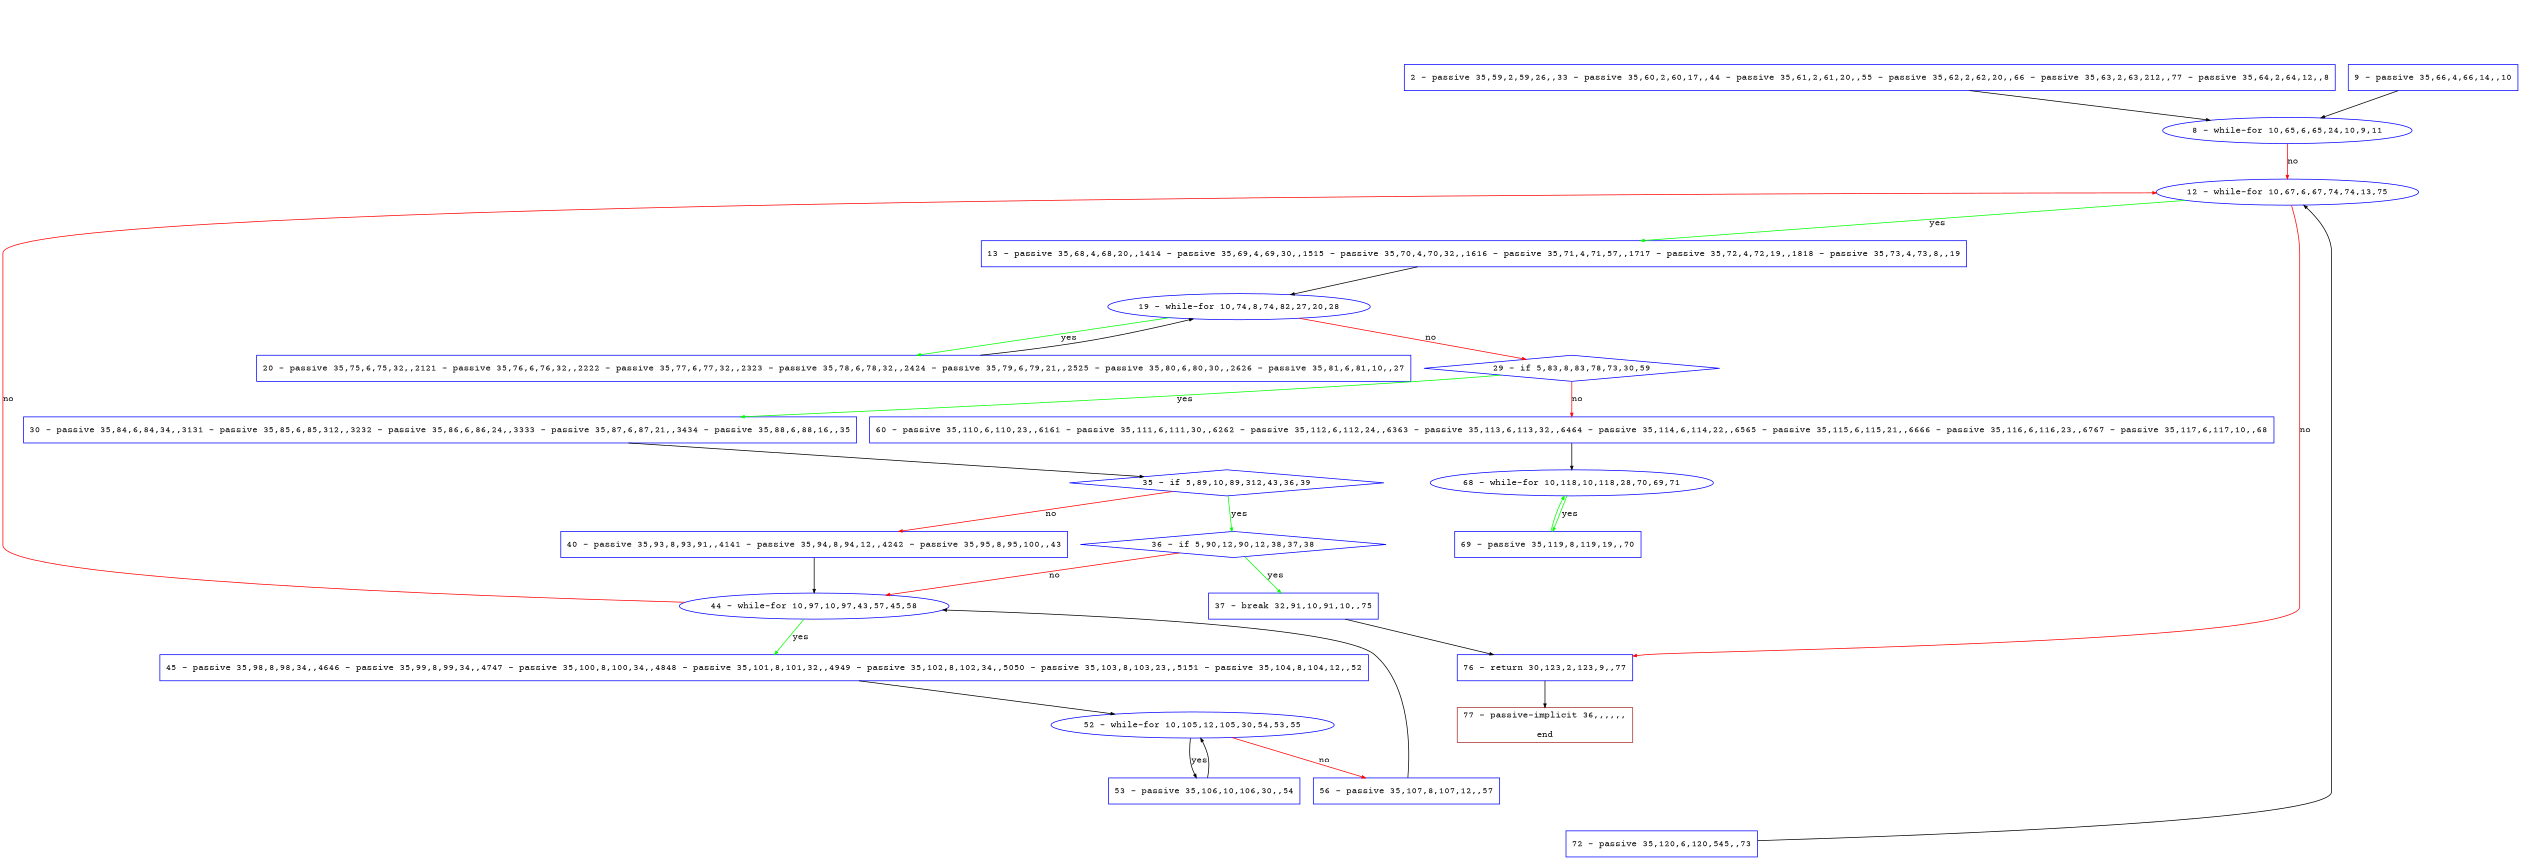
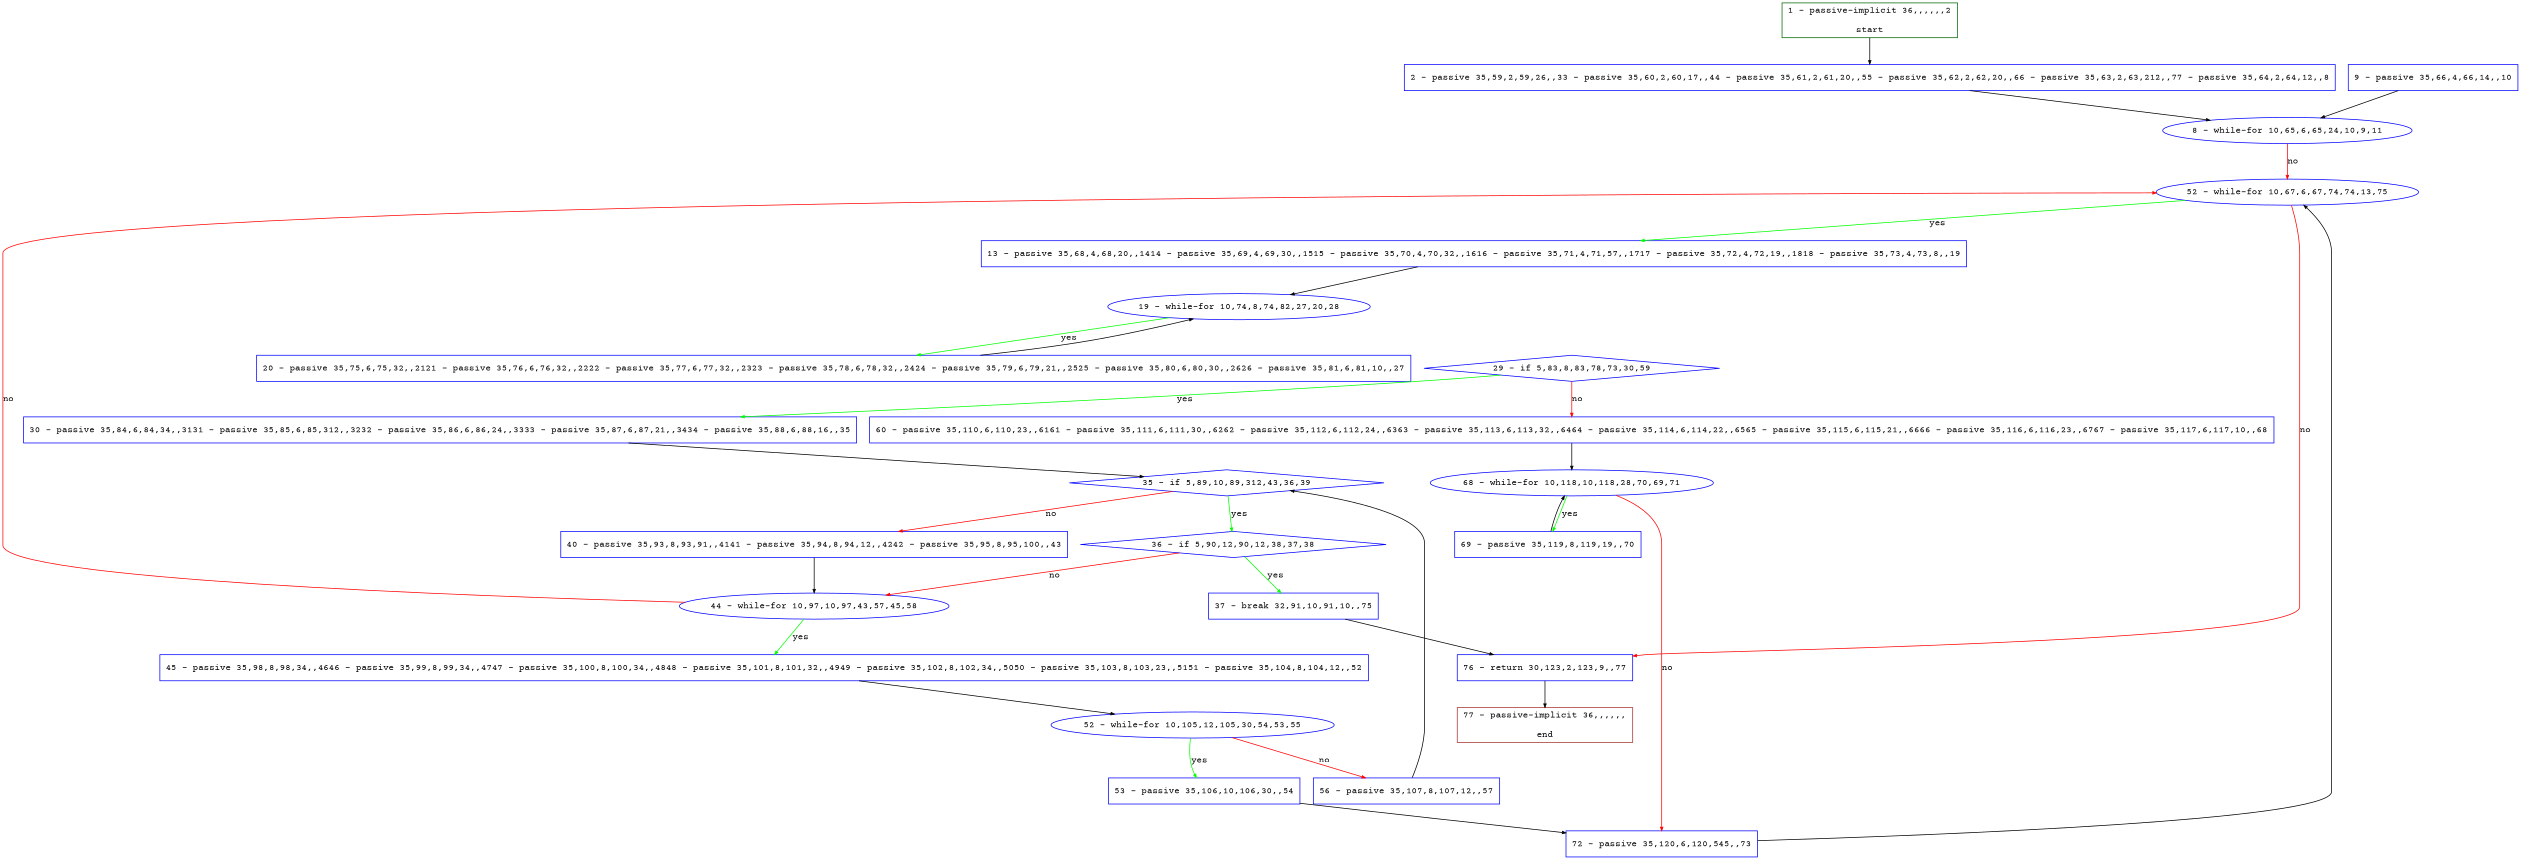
none -> (1870, 20)
(2287, 192) -> (2287, 192)
(1411, 338) -> none
(1556, 515) -> (1556, 515)
(1228, 626) -> (1425, 588)
none -> (1662, 641)
(1190, 757) -> (1190, 757)
(1208, 759) -> (1431, 818)
